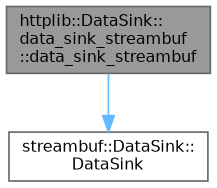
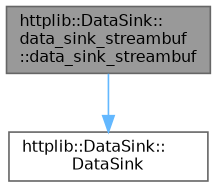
(108, 157) -> (108, 157)
